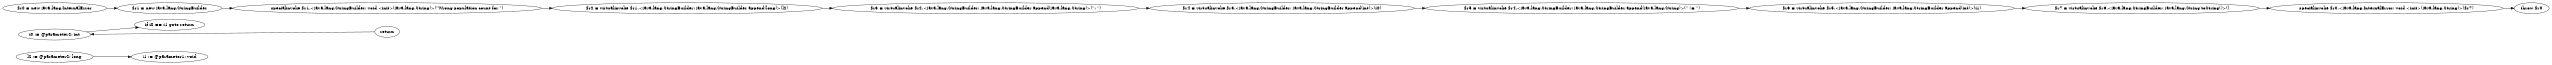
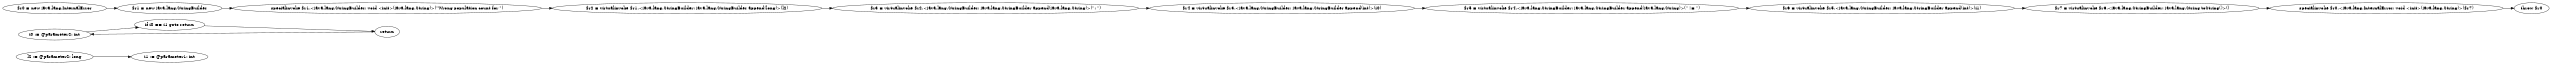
none -> (288, 29)
(170, 57) -> (170, 57)
